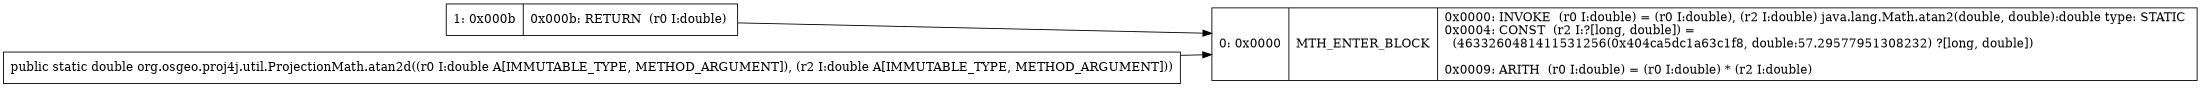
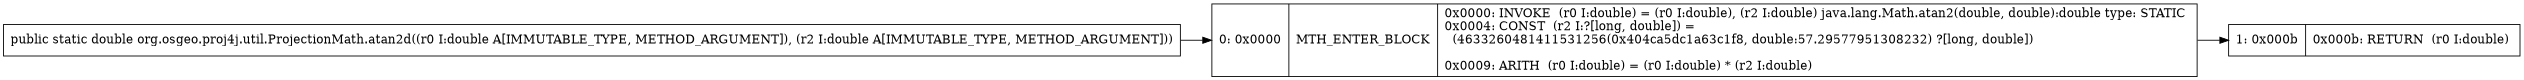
(970, 28) -> (2209, 40)
